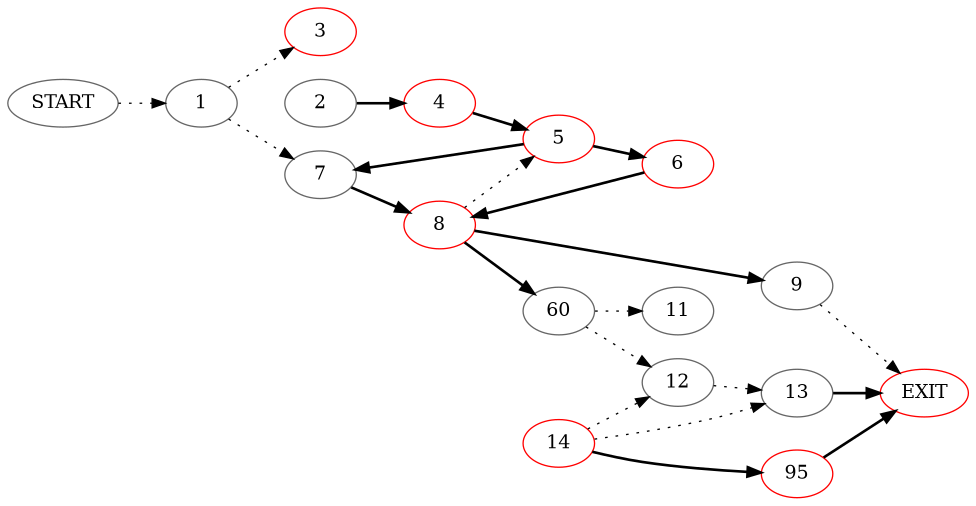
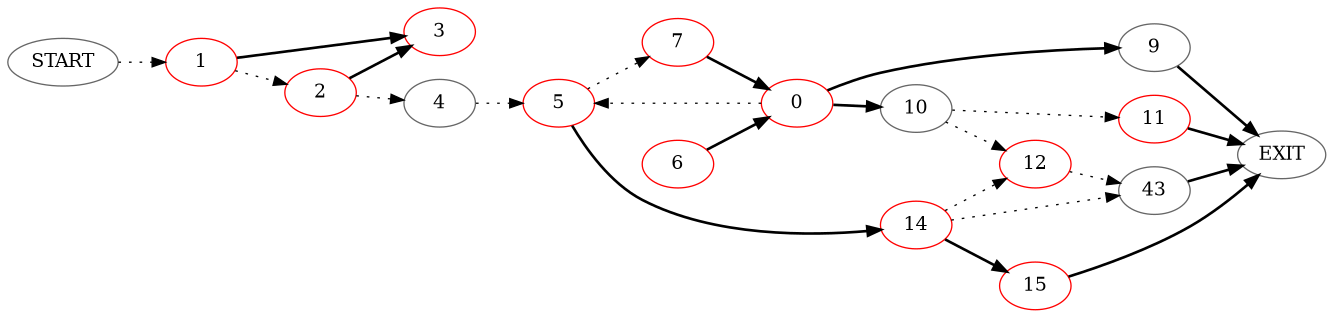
none -> (374, 65)
(255, 71) -> (314, 48)
(201, 103) -> (201, 62)
(321, 103) -> (321, 93)
(374, 103) -> (373, 97)
(440, 103) -> (440, 103)
(493, 119) -> (493, 103)
none -> (1208, 134)
(255, 135) -> (255, 76)
(612, 150) -> (702, 222)
(446, 156) -> (613, 76)
(321, 175) -> (678, 42)
(440, 225) -> (797, 103)
(559, 311) -> (916, 109)
(678, 311) -> (1154, 119)
(855, 334) -> (1212, 96)
(678, 383) -> (1035, 164)
(797, 393) -> (1154, 191)
(924, 393) -> (1282, 155)
(797, 474) -> (1035, 286)
